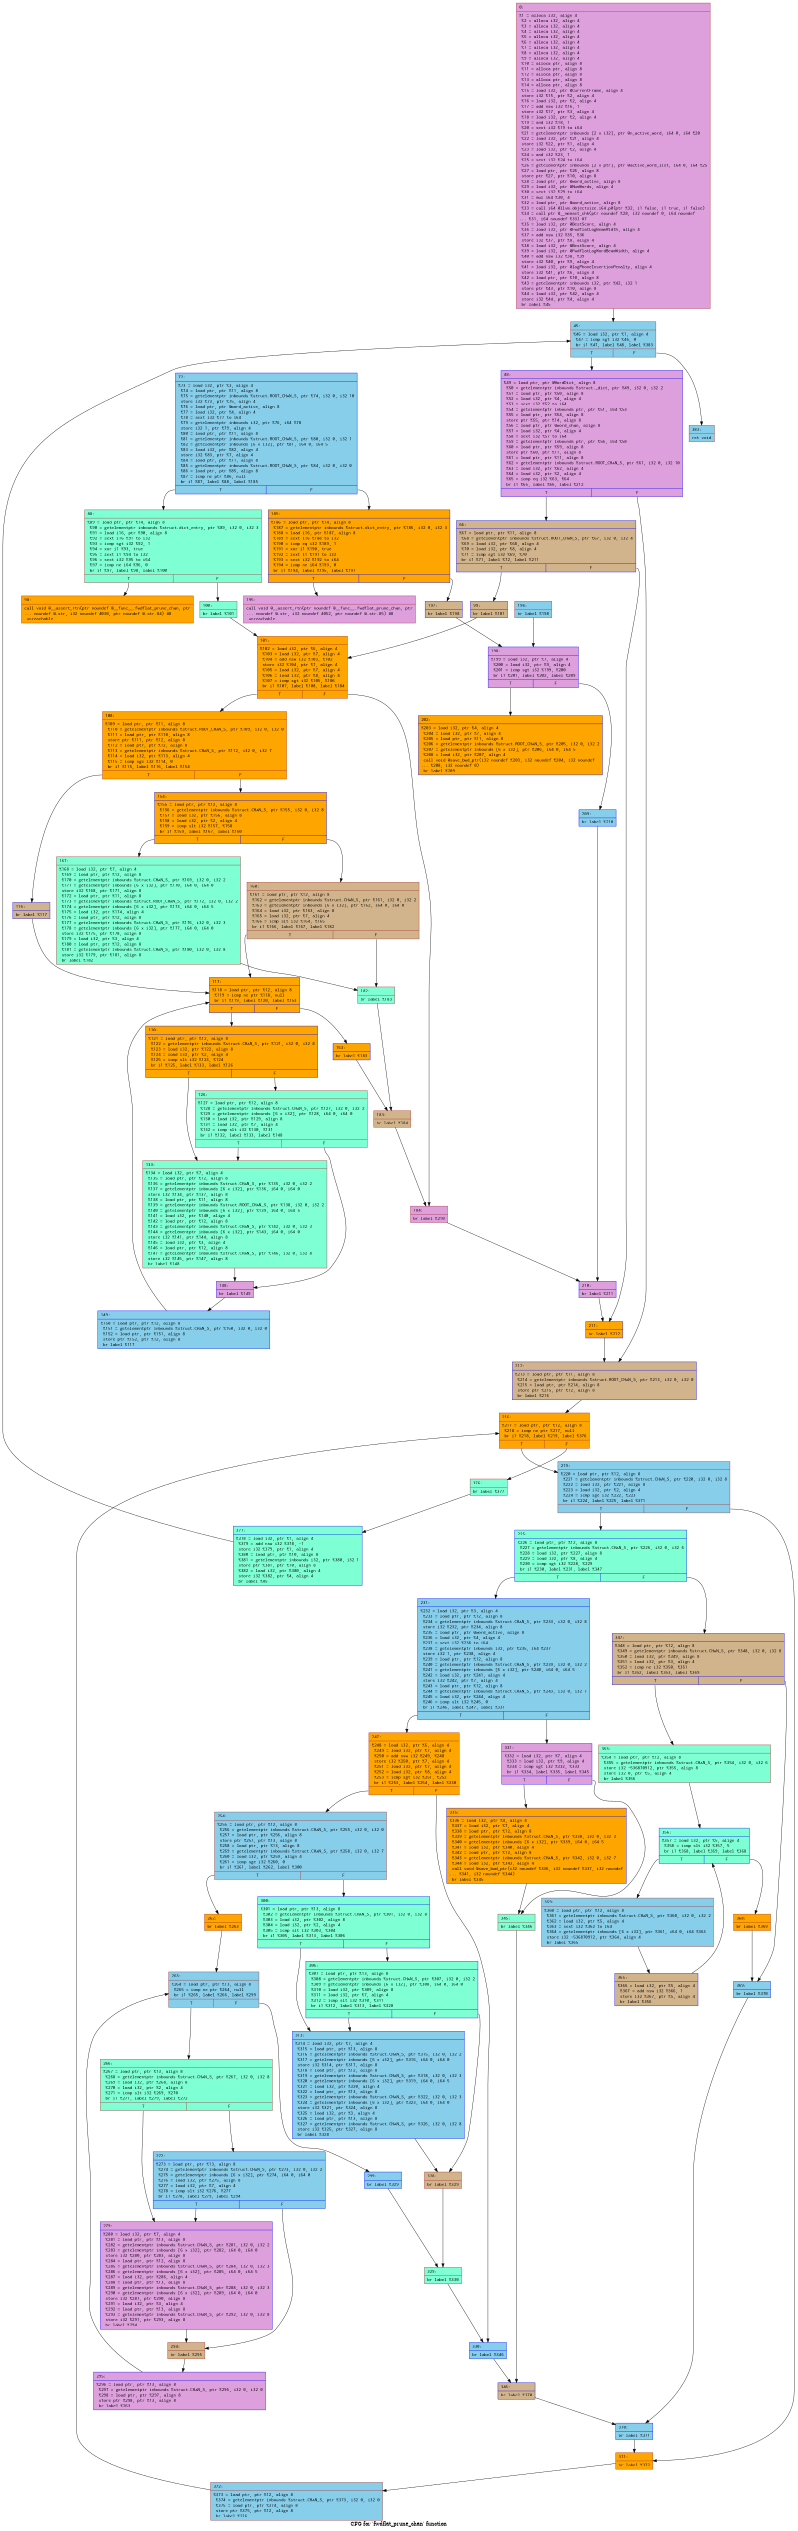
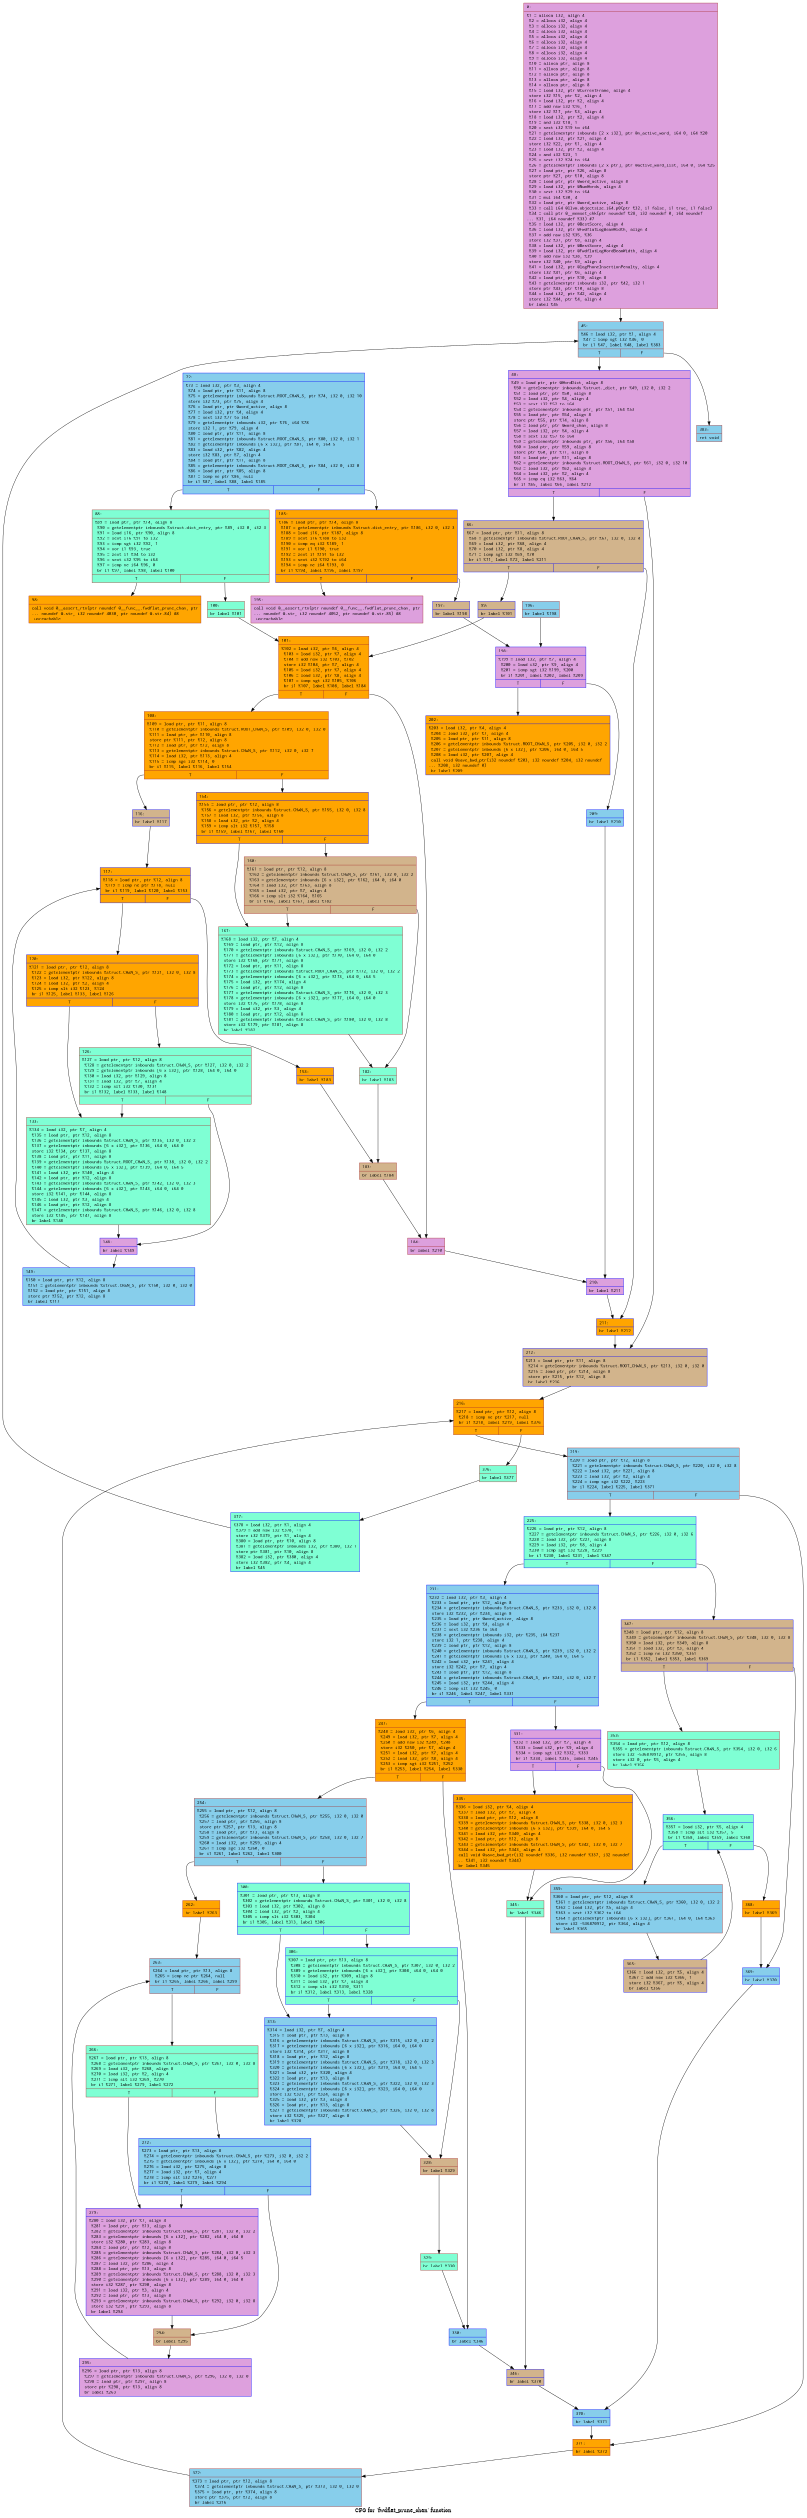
(246, 954) -> (287, 918)
(383, 2180) -> none
